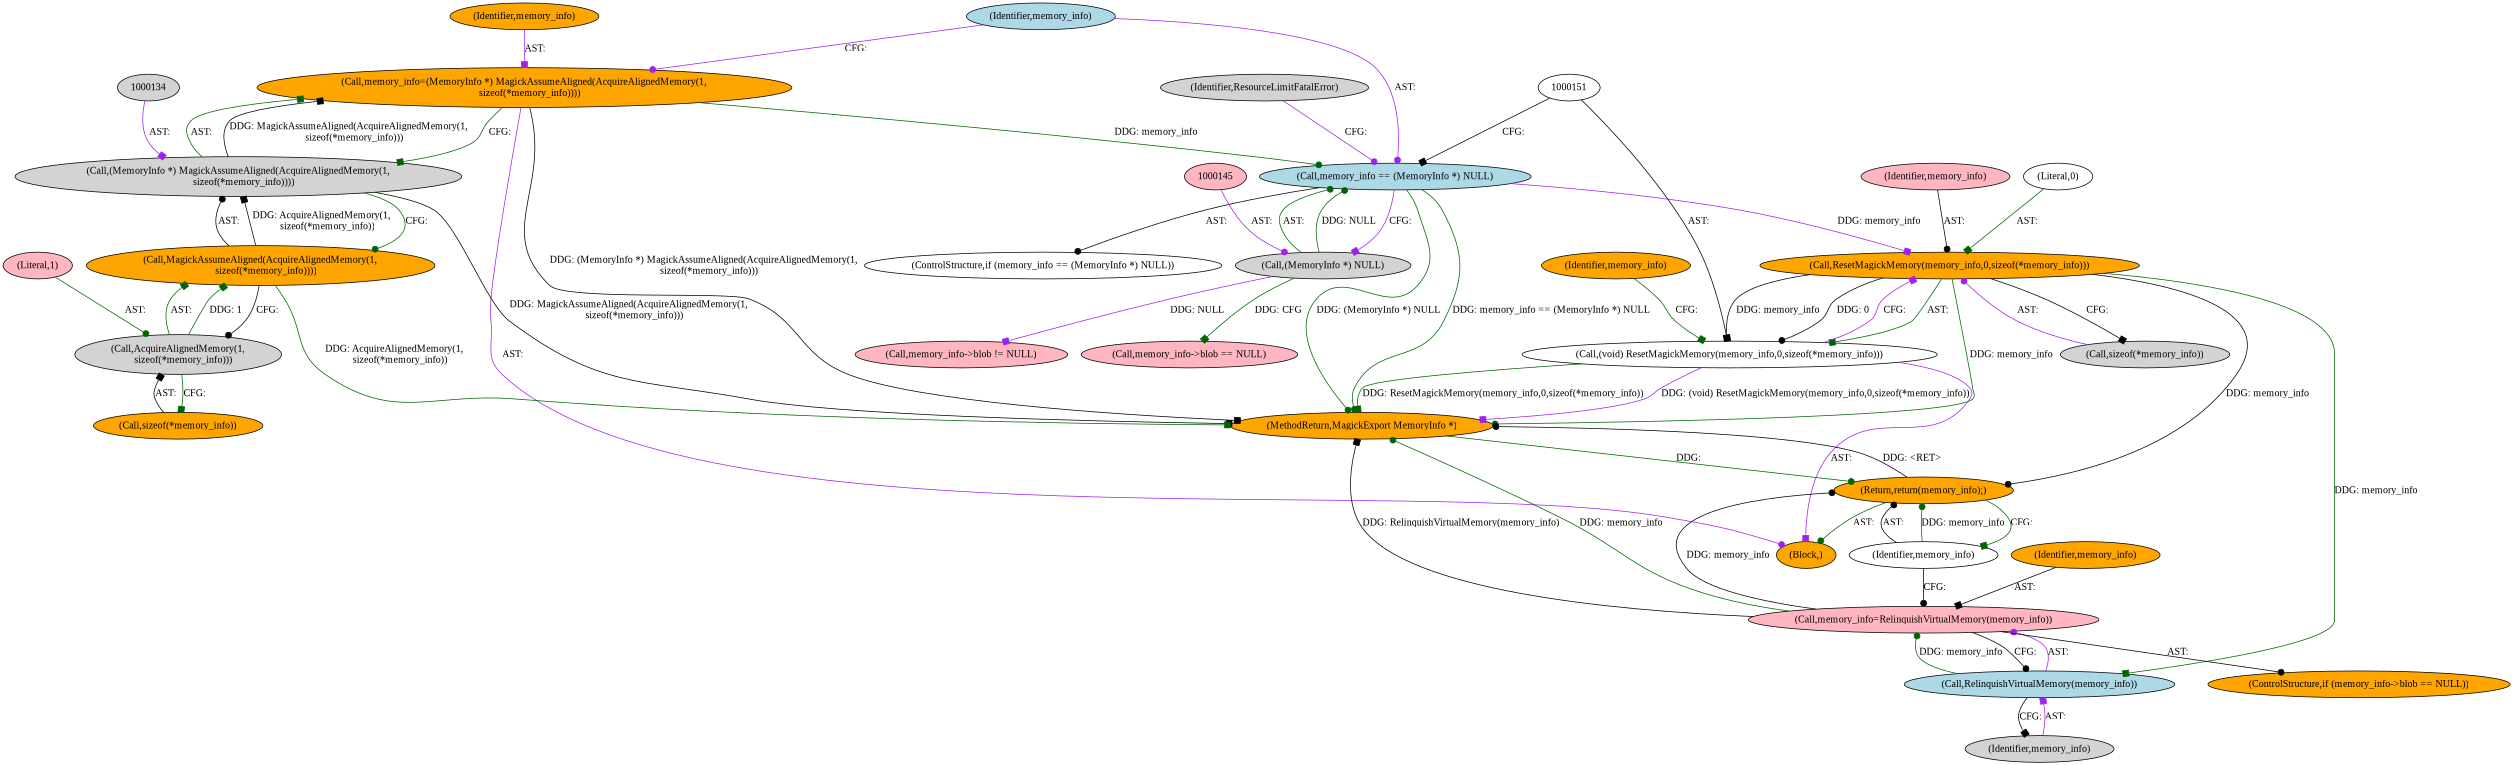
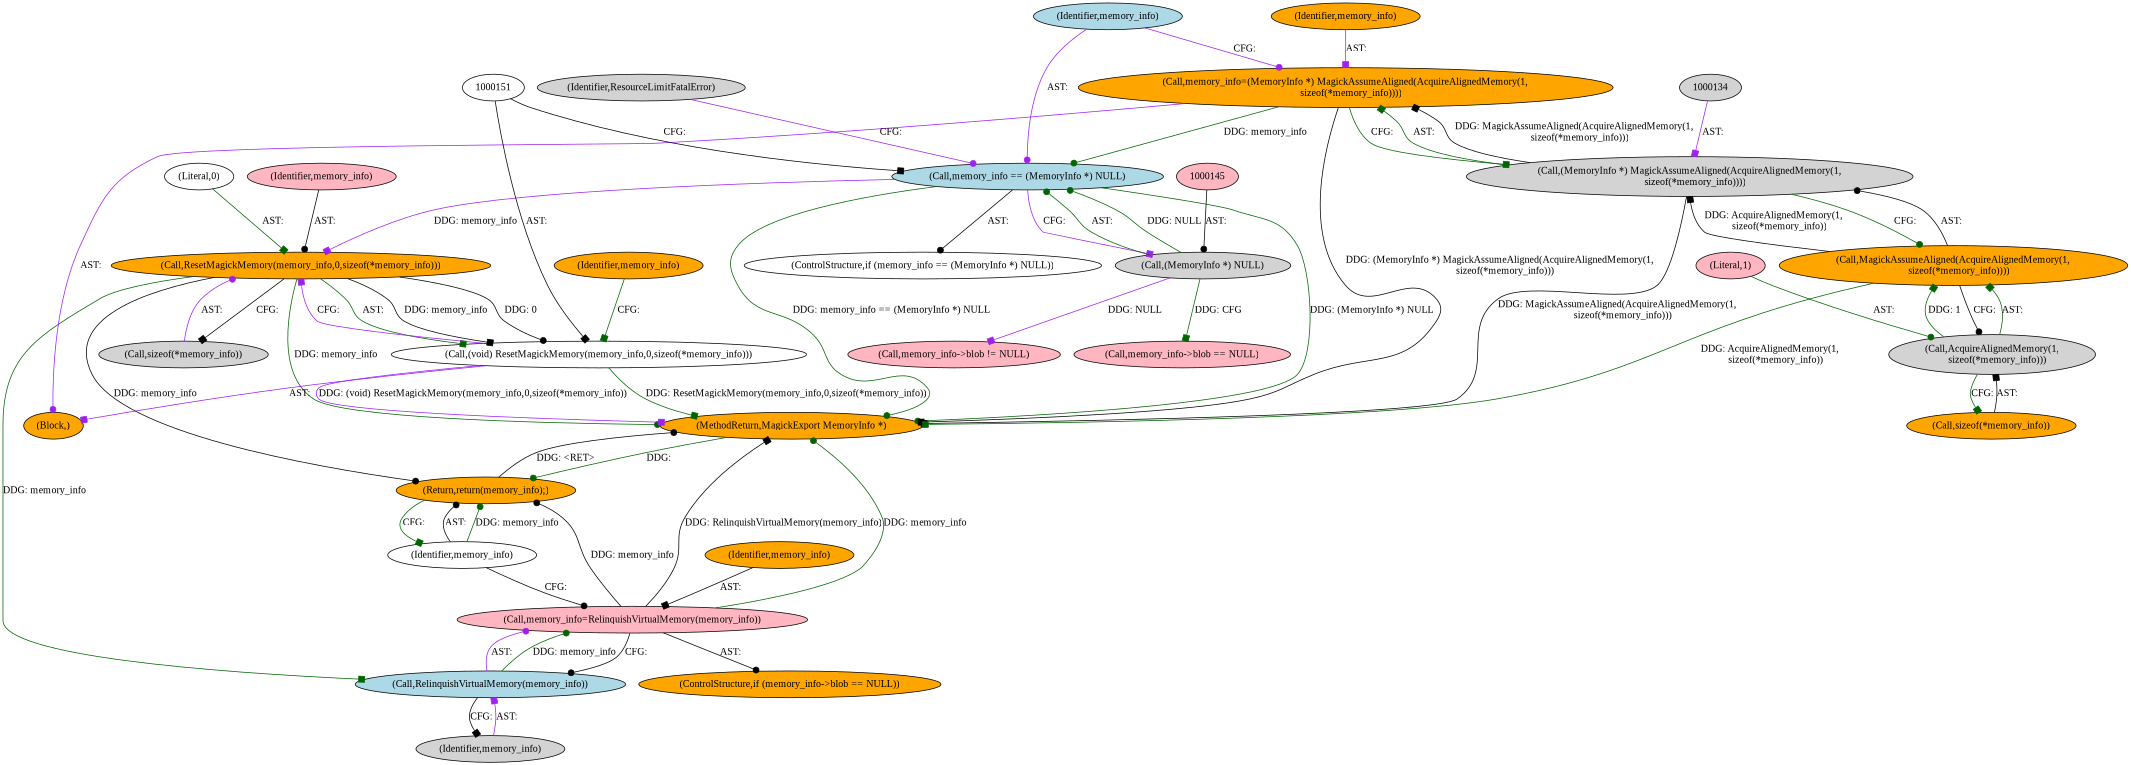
(1245, 227) -> (1205, 218)
(1852, 518) -> none
